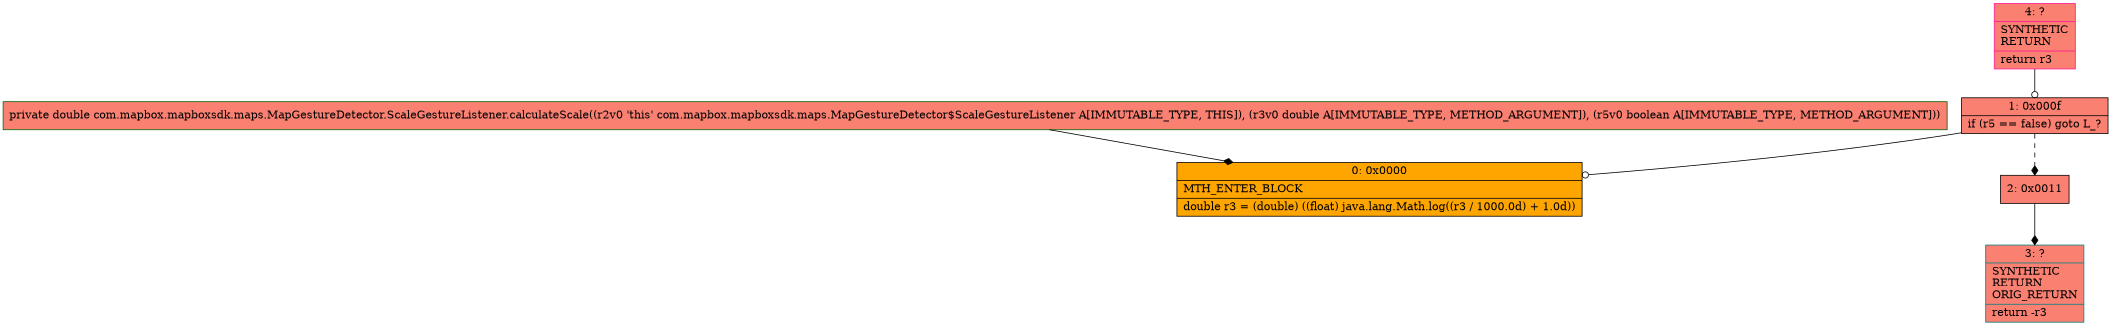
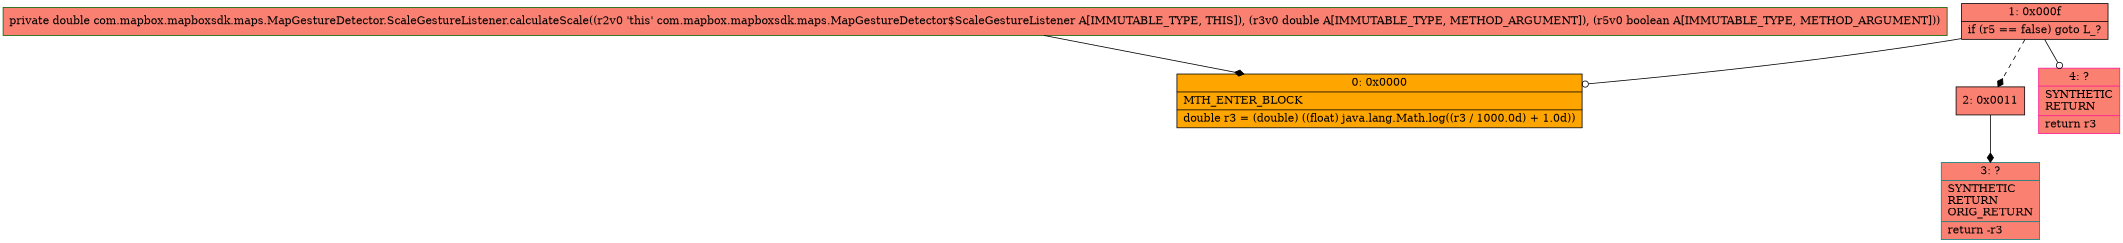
(2035, 80) -> (2051, 51)
